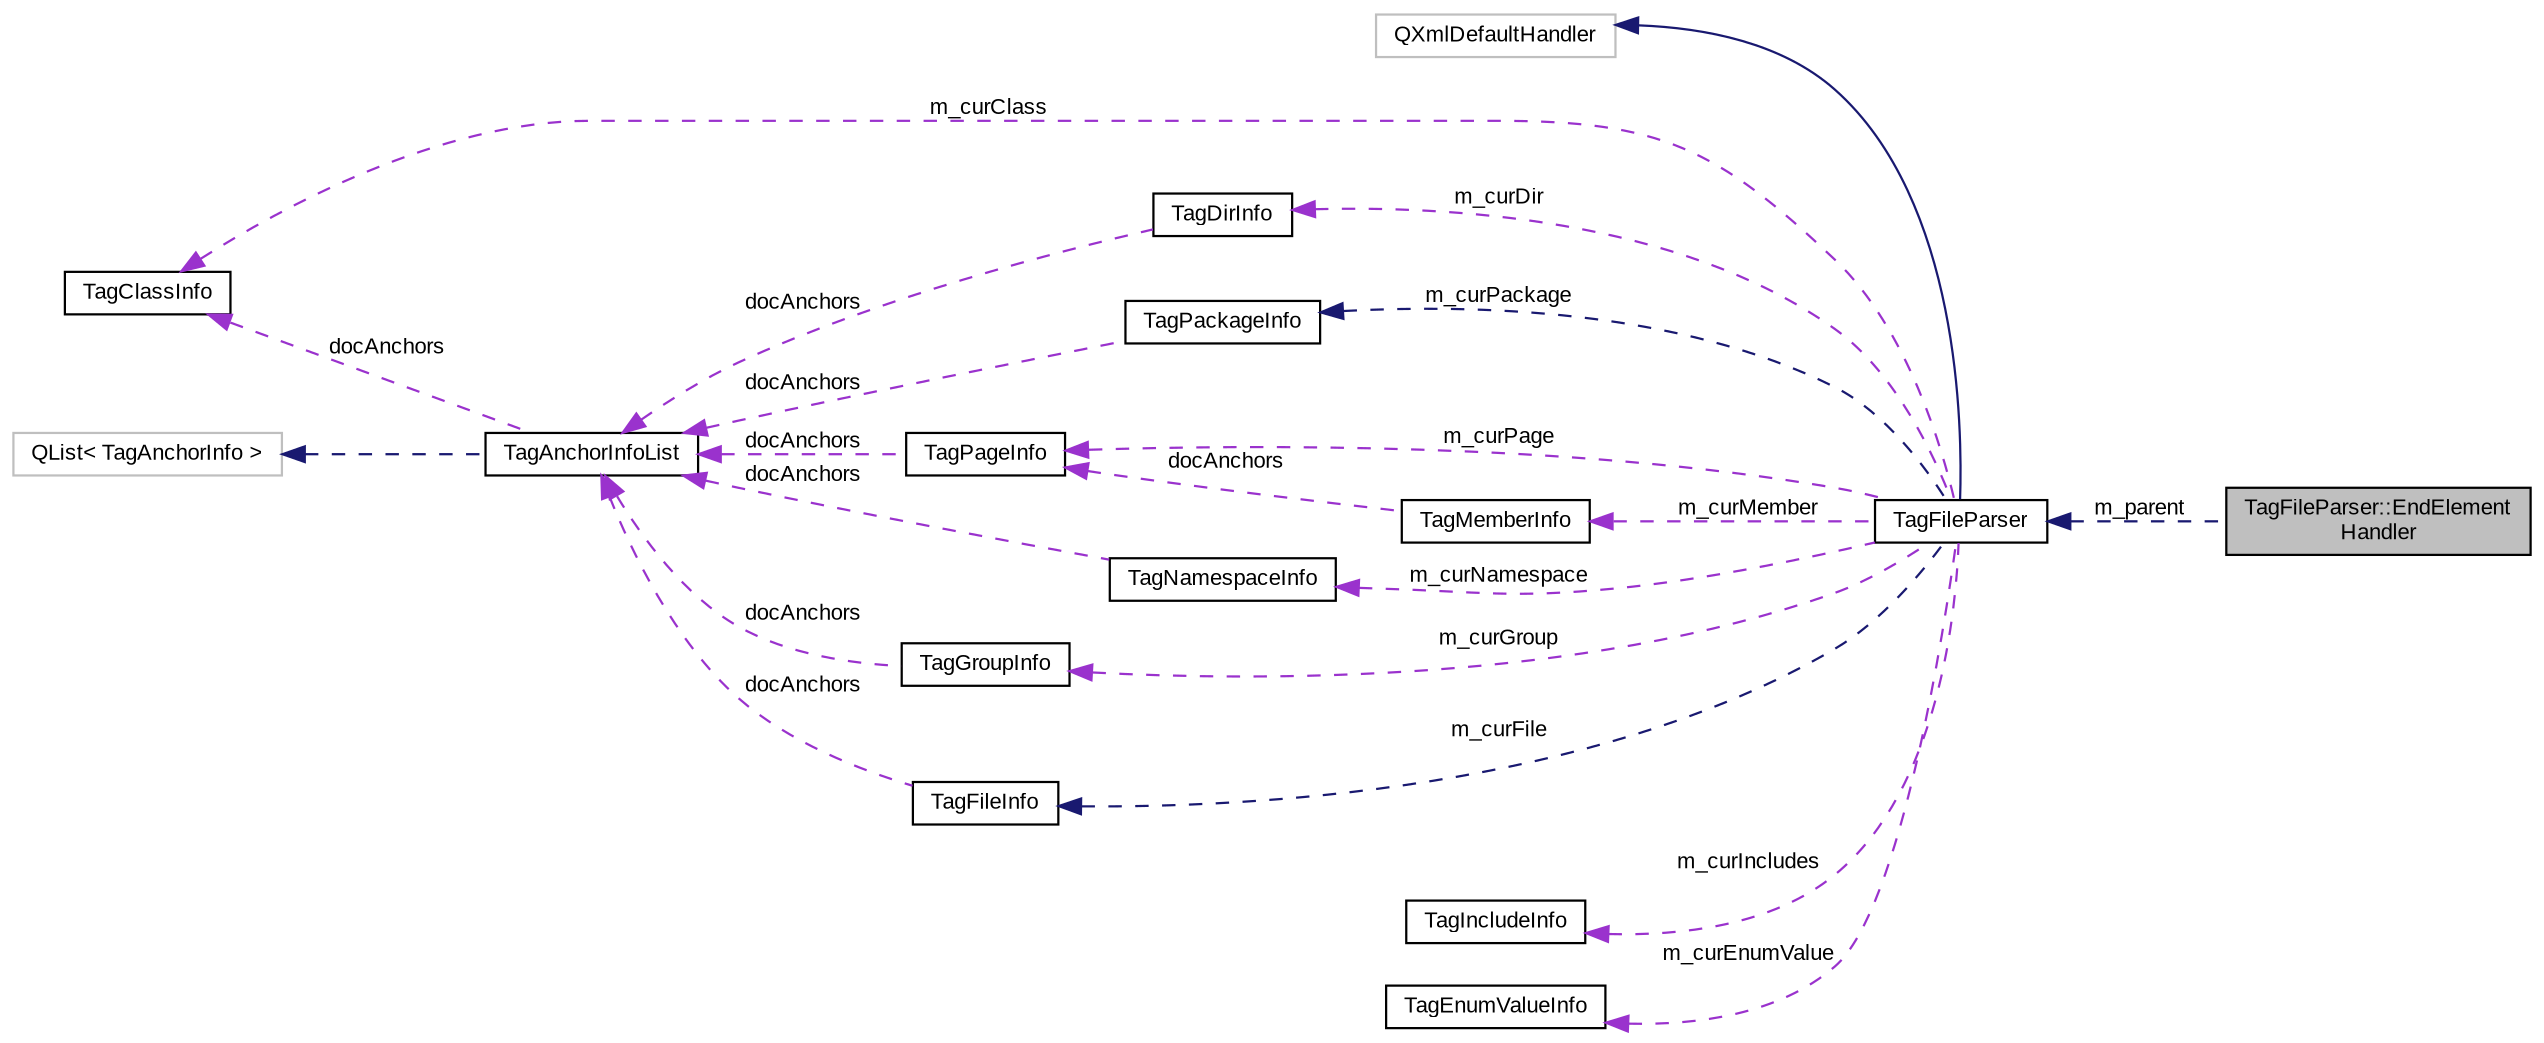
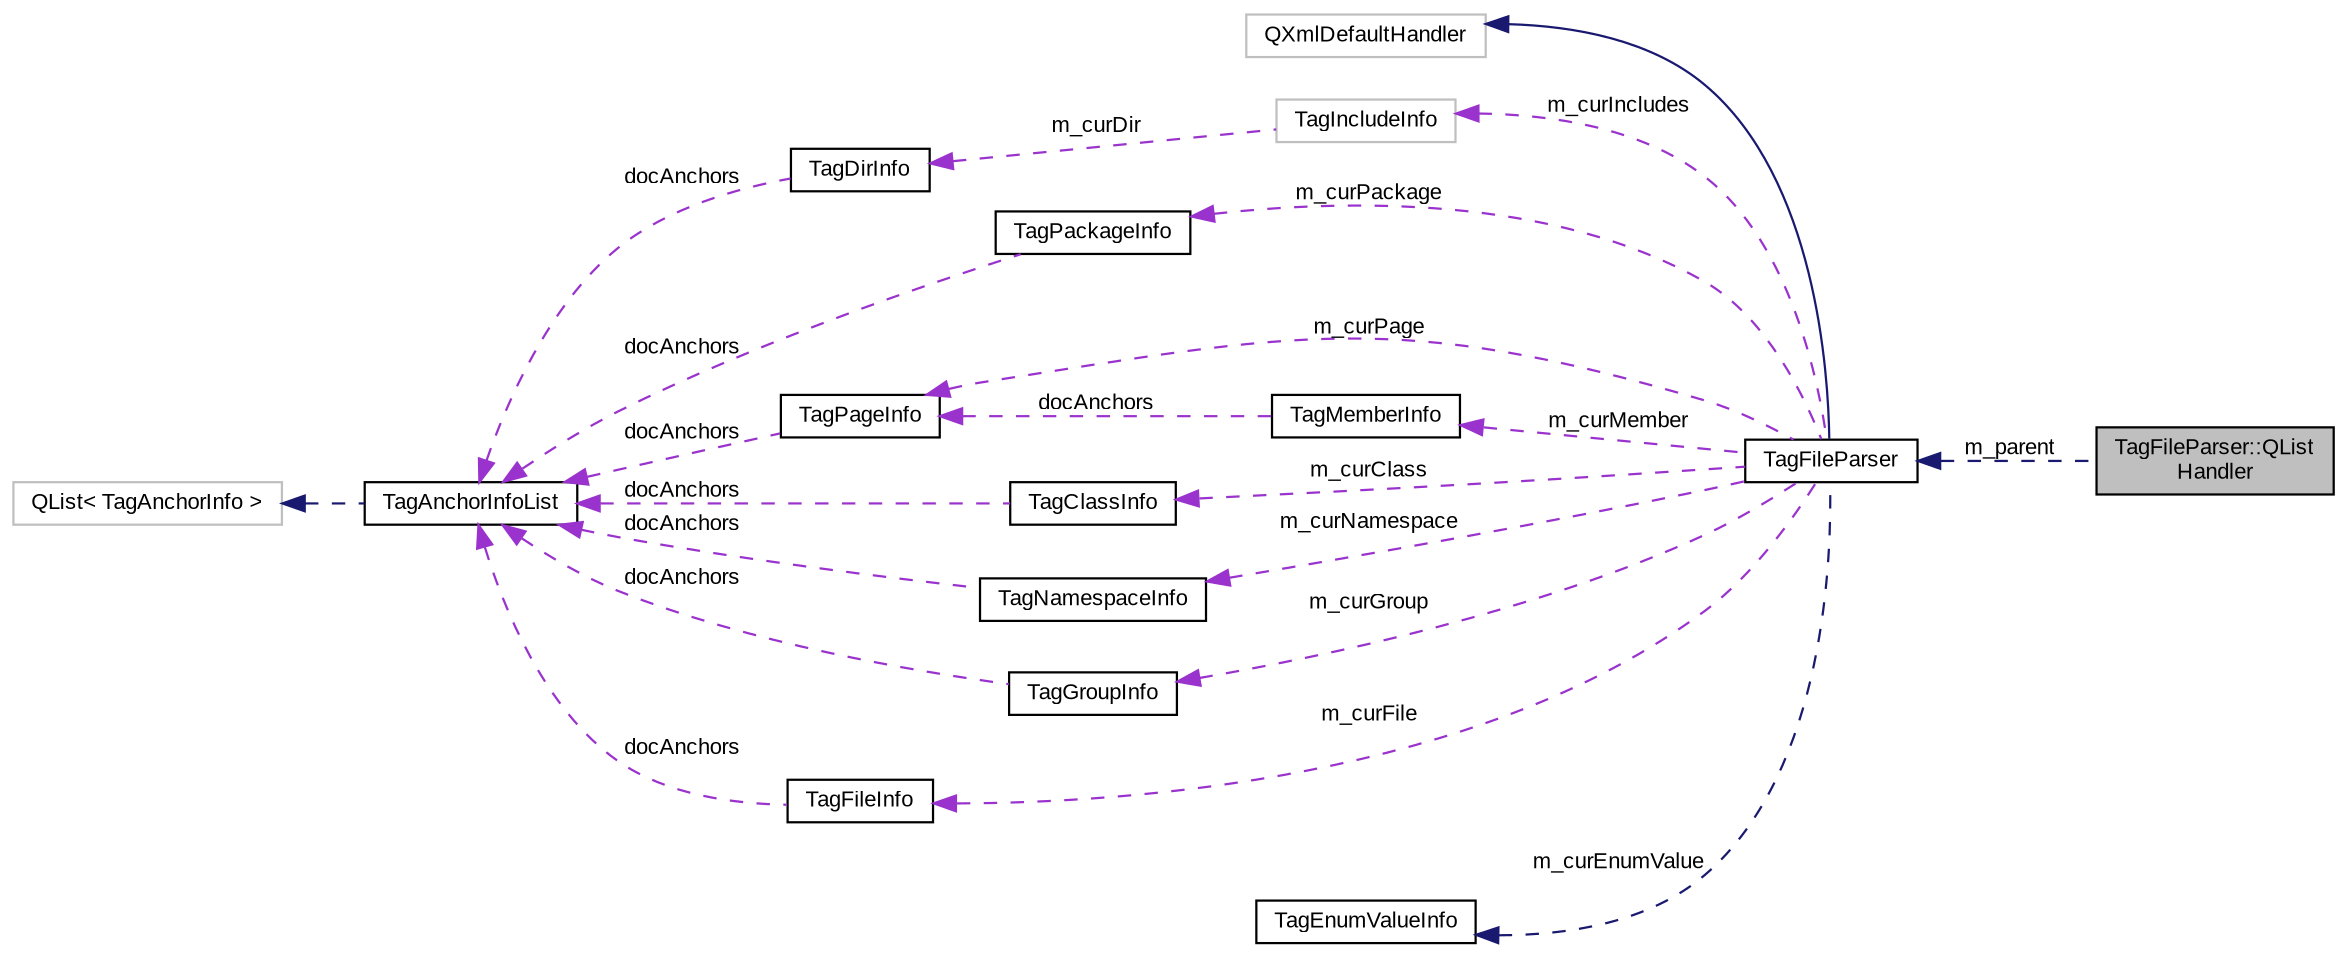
(1686, 257) -> (1115, 145)
(1673, 333) -> (1563, 228)
(381, 378) -> (805, 503)
(2378, 521) -> (2215, 461)
(1543, 759) -> (1428, 741)
(1887, 867) -> (1767, 794)
(1496, 922) -> (1366, 121)
